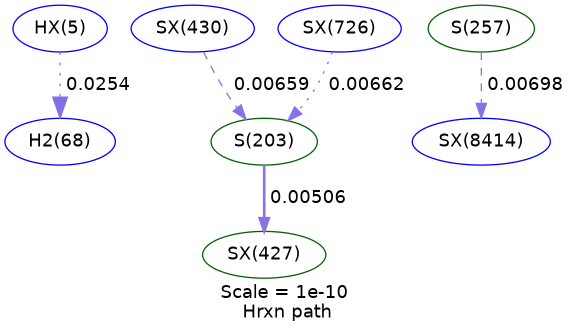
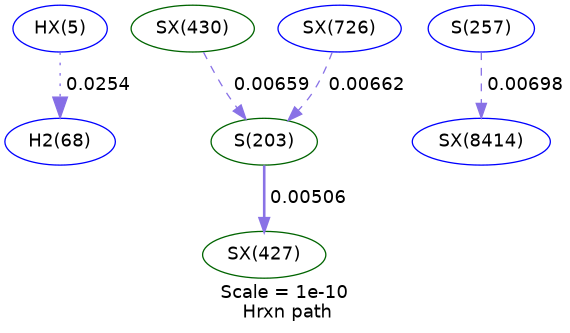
(193, 29) -> (193, 29)
(481, 29) -> (481, 29)
(318, 83) -> (318, 83)
